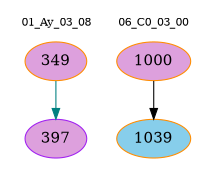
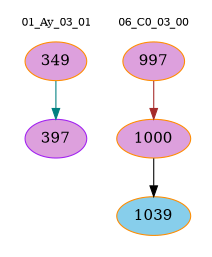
(56, 23) -> (56, 23)
none -> (154, 61)
